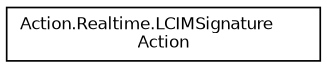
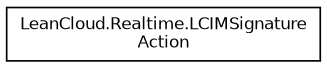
(163, 34) -> (163, 34)
